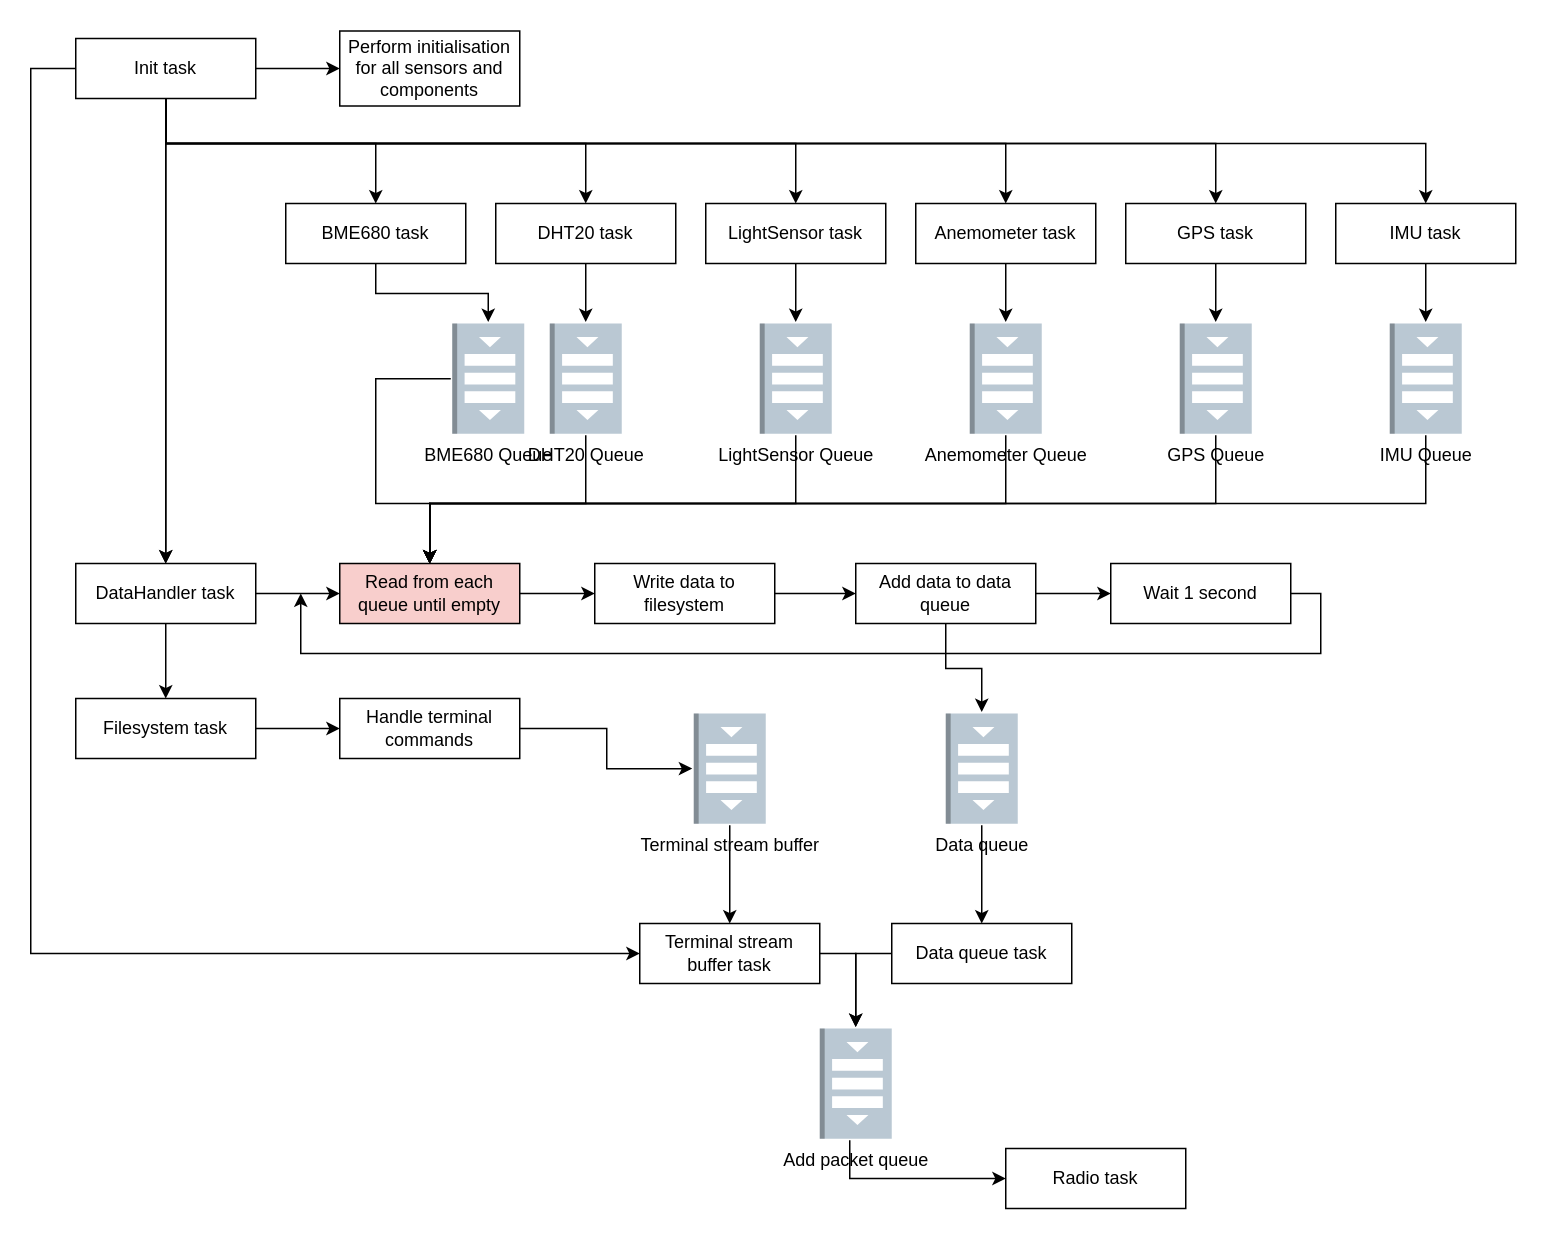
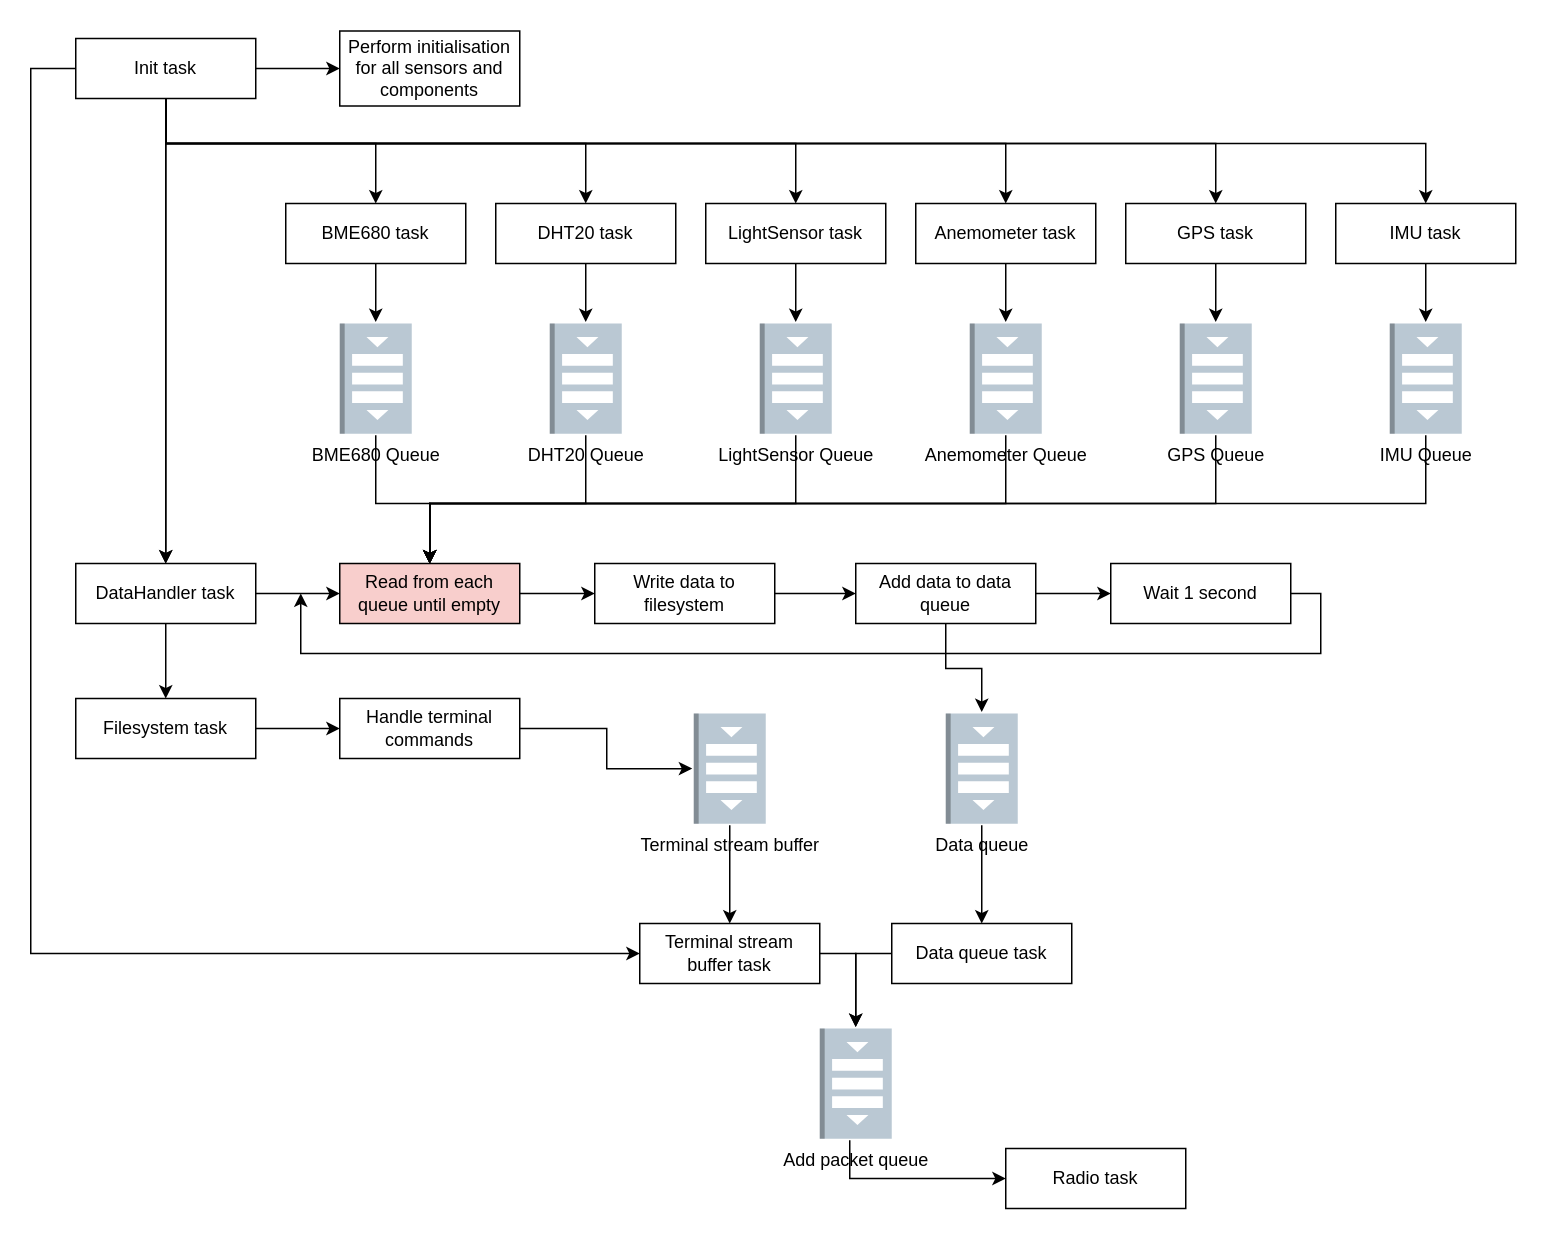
(488, 378) -> (376, 378)
